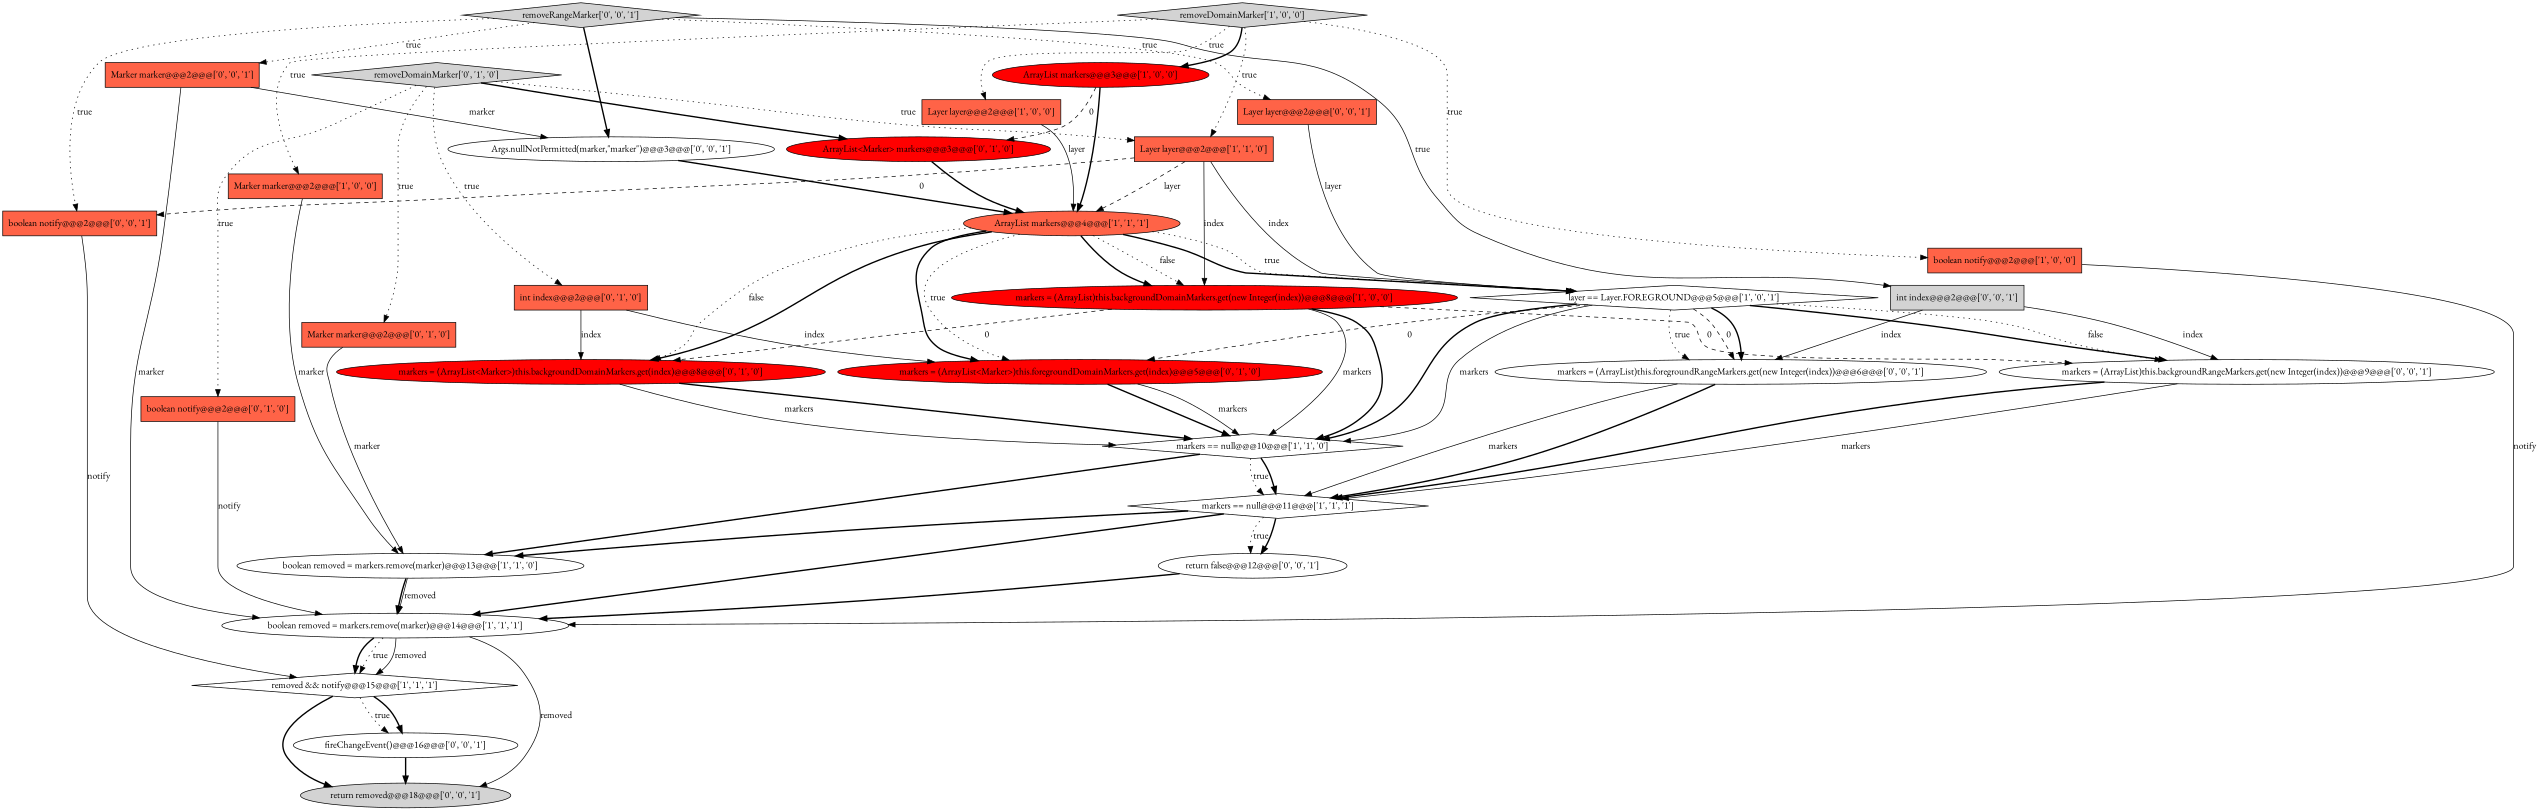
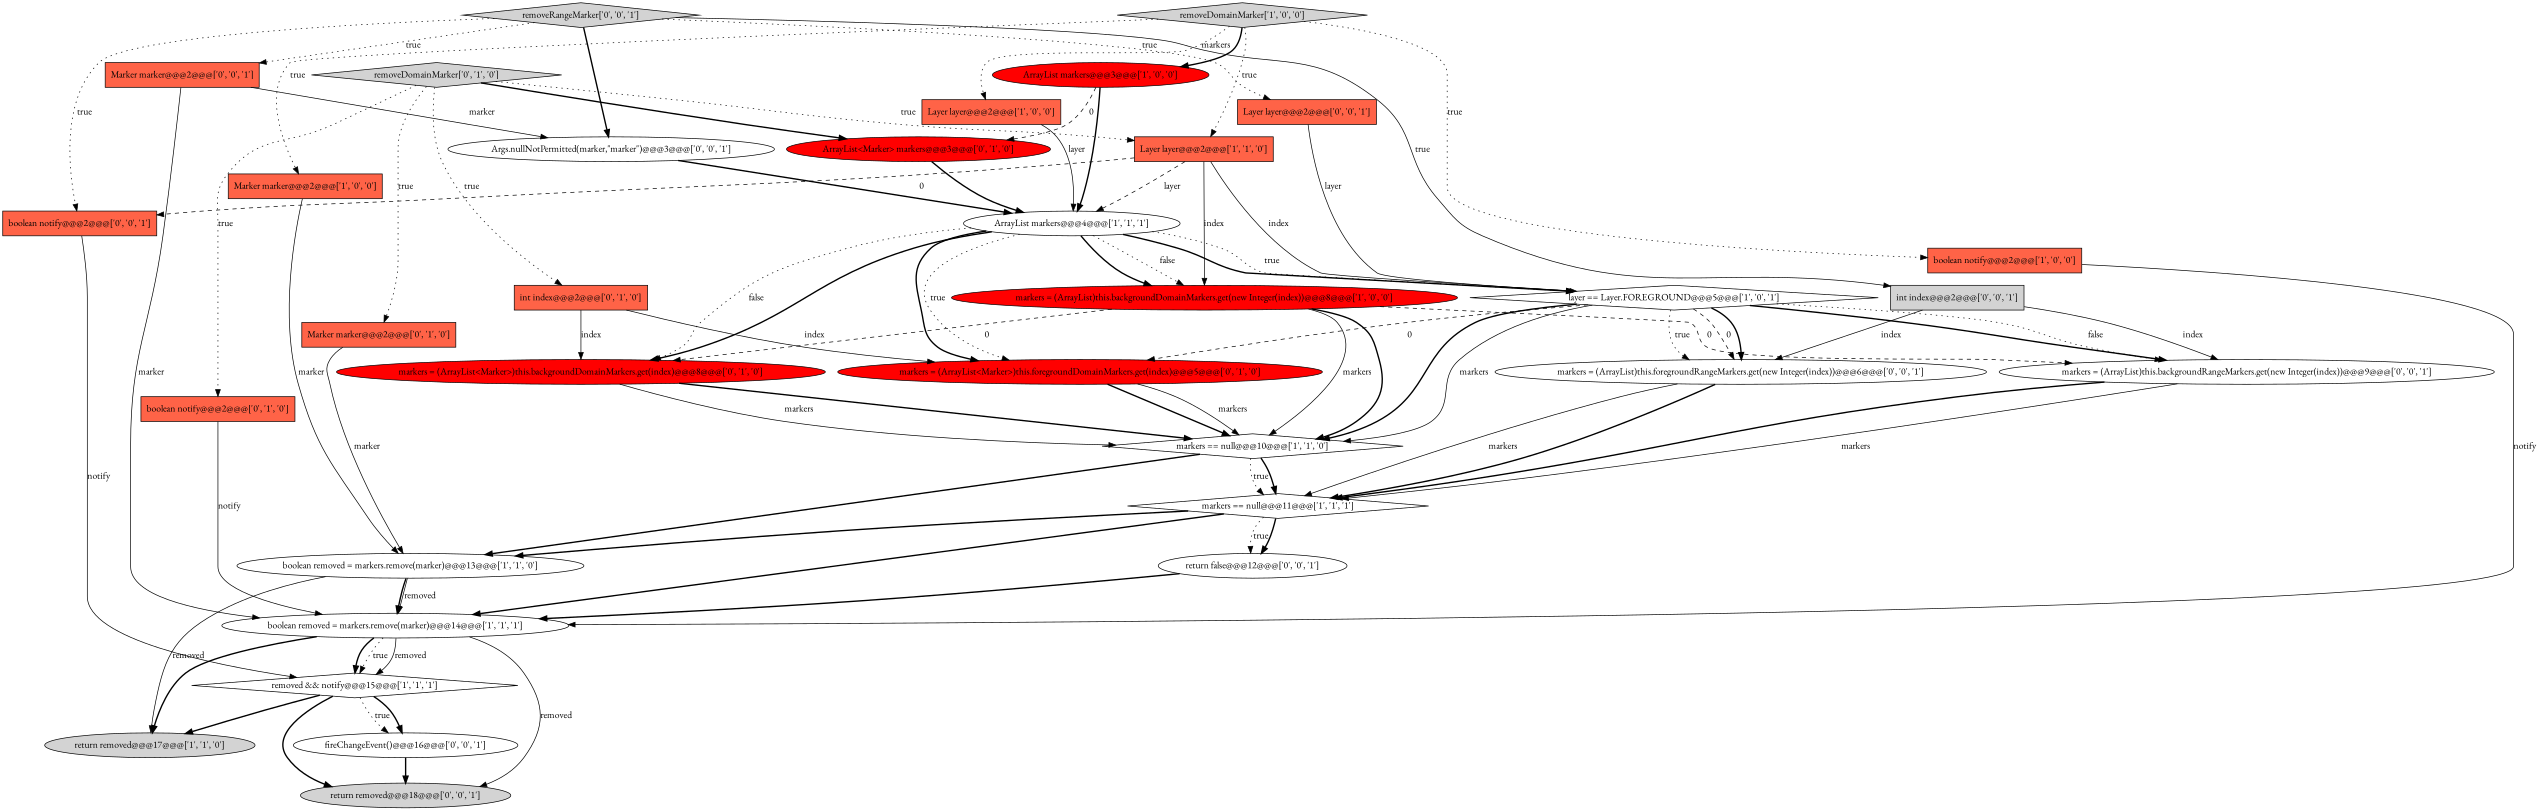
(1216, 45) -> (1216, 45)
(1072, 223) -> (1072, 223)
none -> (150, 745)
